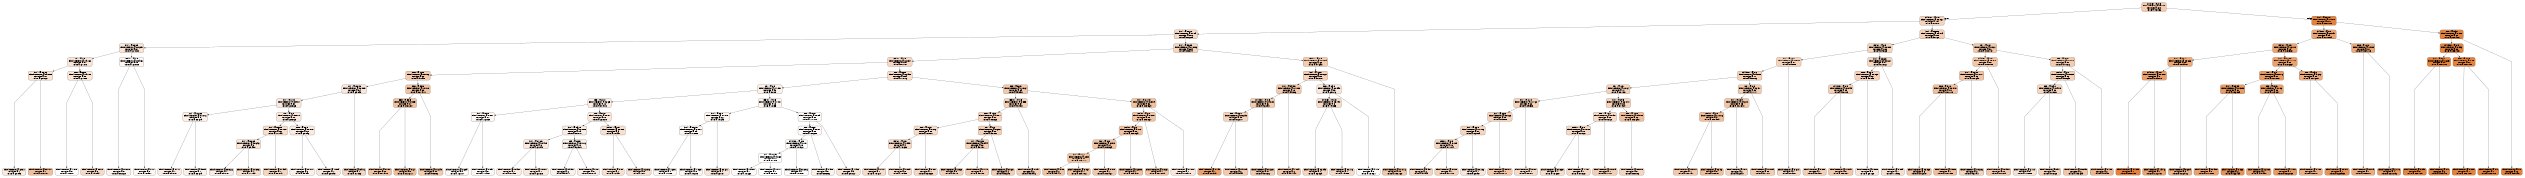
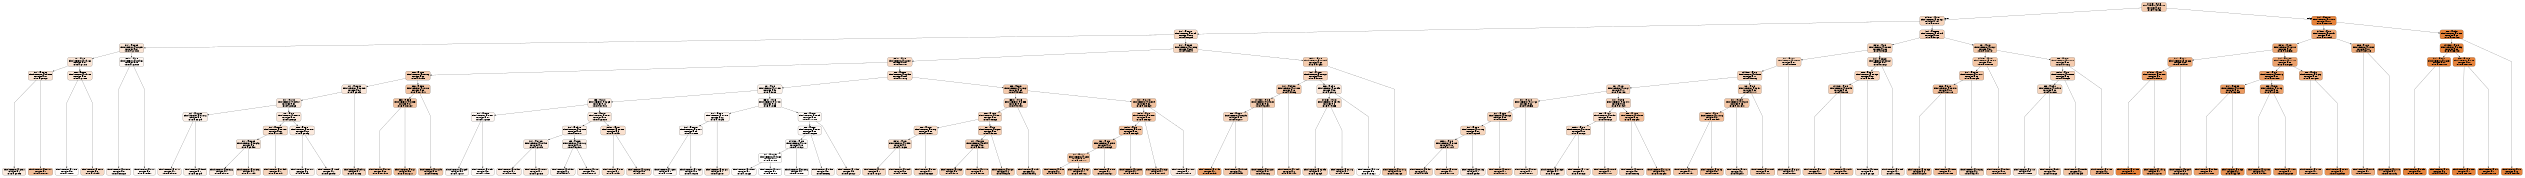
none -> (1659, 172)
